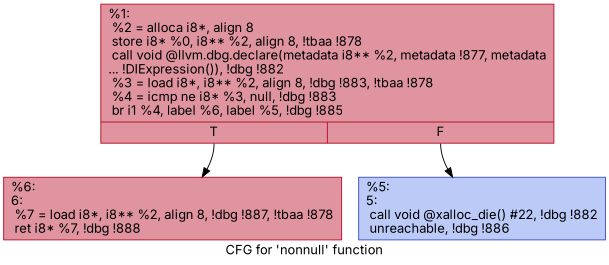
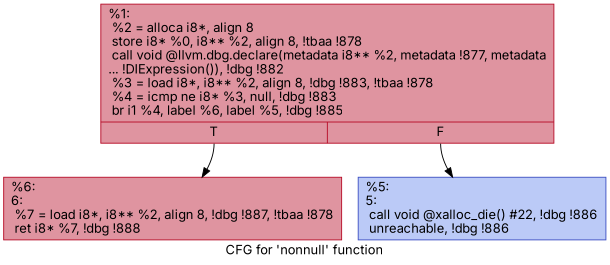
(482, 215) -> (482, 215)
